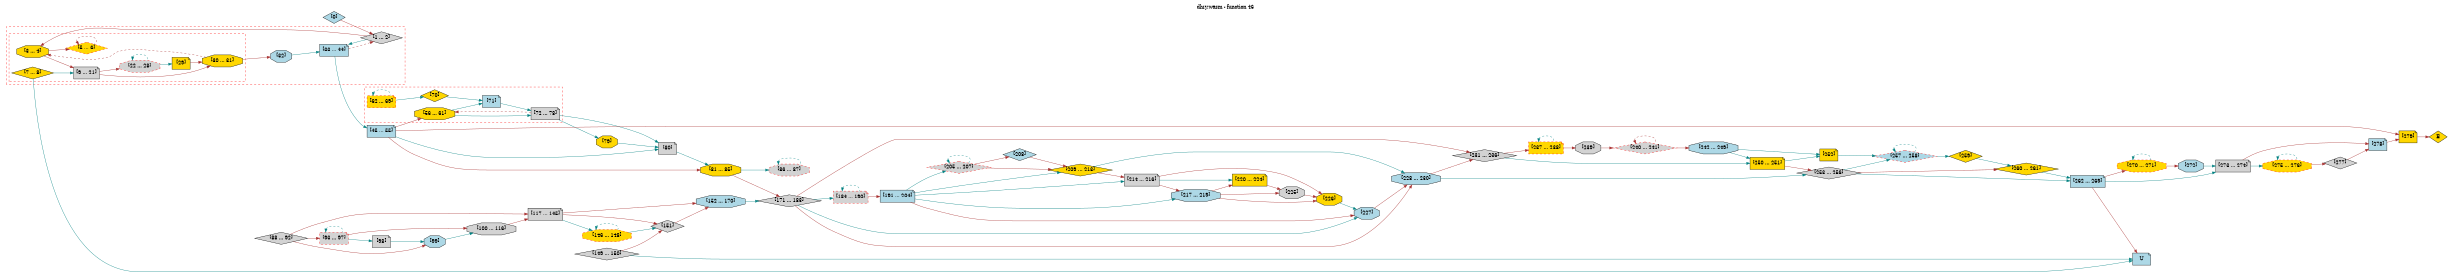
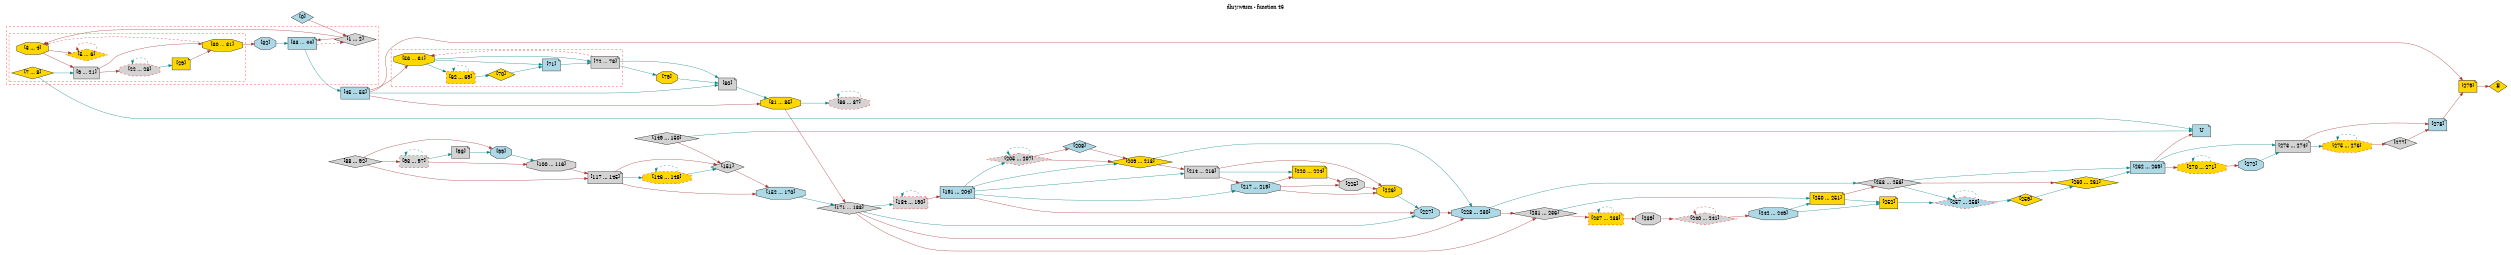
(359, 41) -> (329, 39)
none -> (435, 67)
